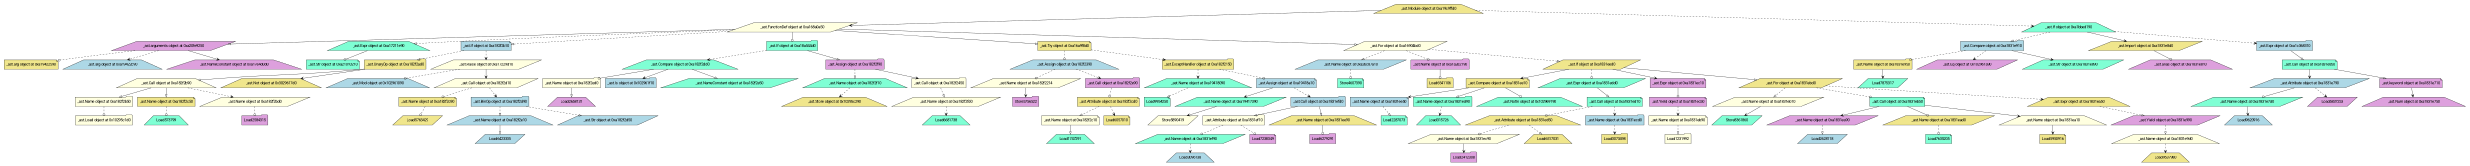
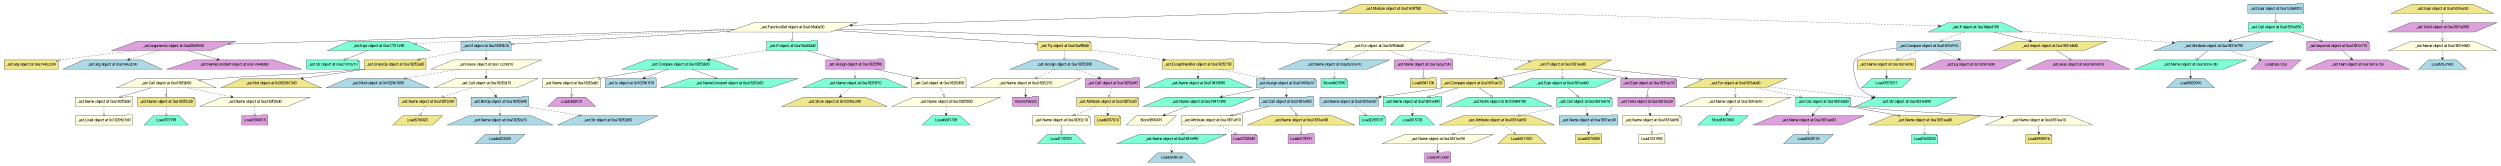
(2184, 37) -> (2096, 37)
(621, 38) -> (621, 38)
(2296, 55) -> (2276, 17)
(1026, 83) -> (1026, 83)
(1933, 93) -> (1820, 92)
(1157, 102) -> none
(2165, 158) -> (2442, 65)
